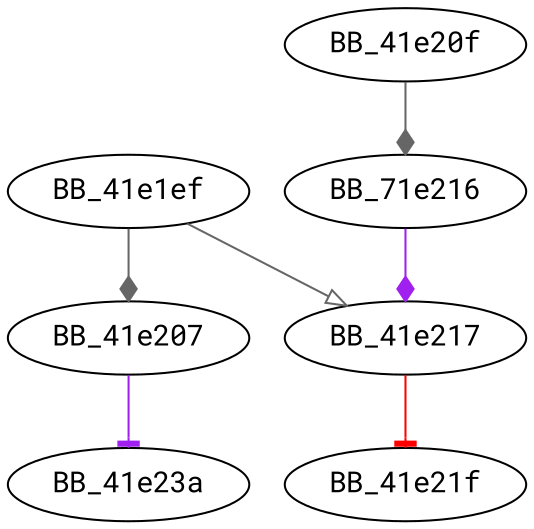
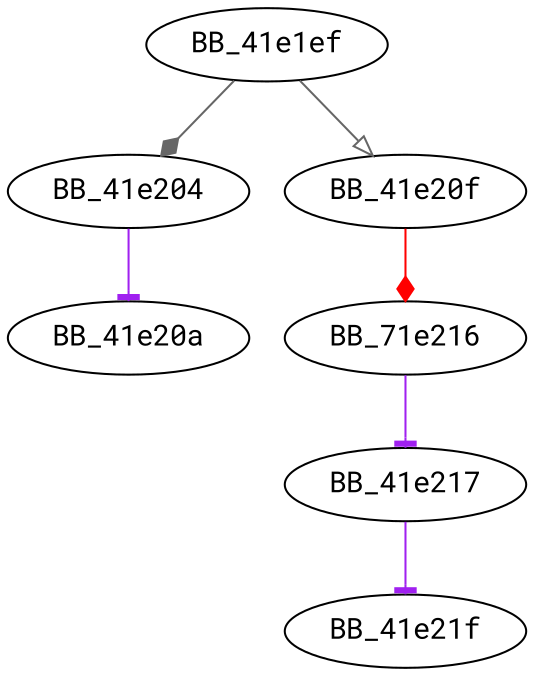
(405, 106) -> (405, 253)
(405, 253) -> (405, 406)
(258, 260) -> (329, 111)
(129, 338) -> (129, 191)
(405, 406) -> (405, 553)
(129, 485) -> (129, 338)
